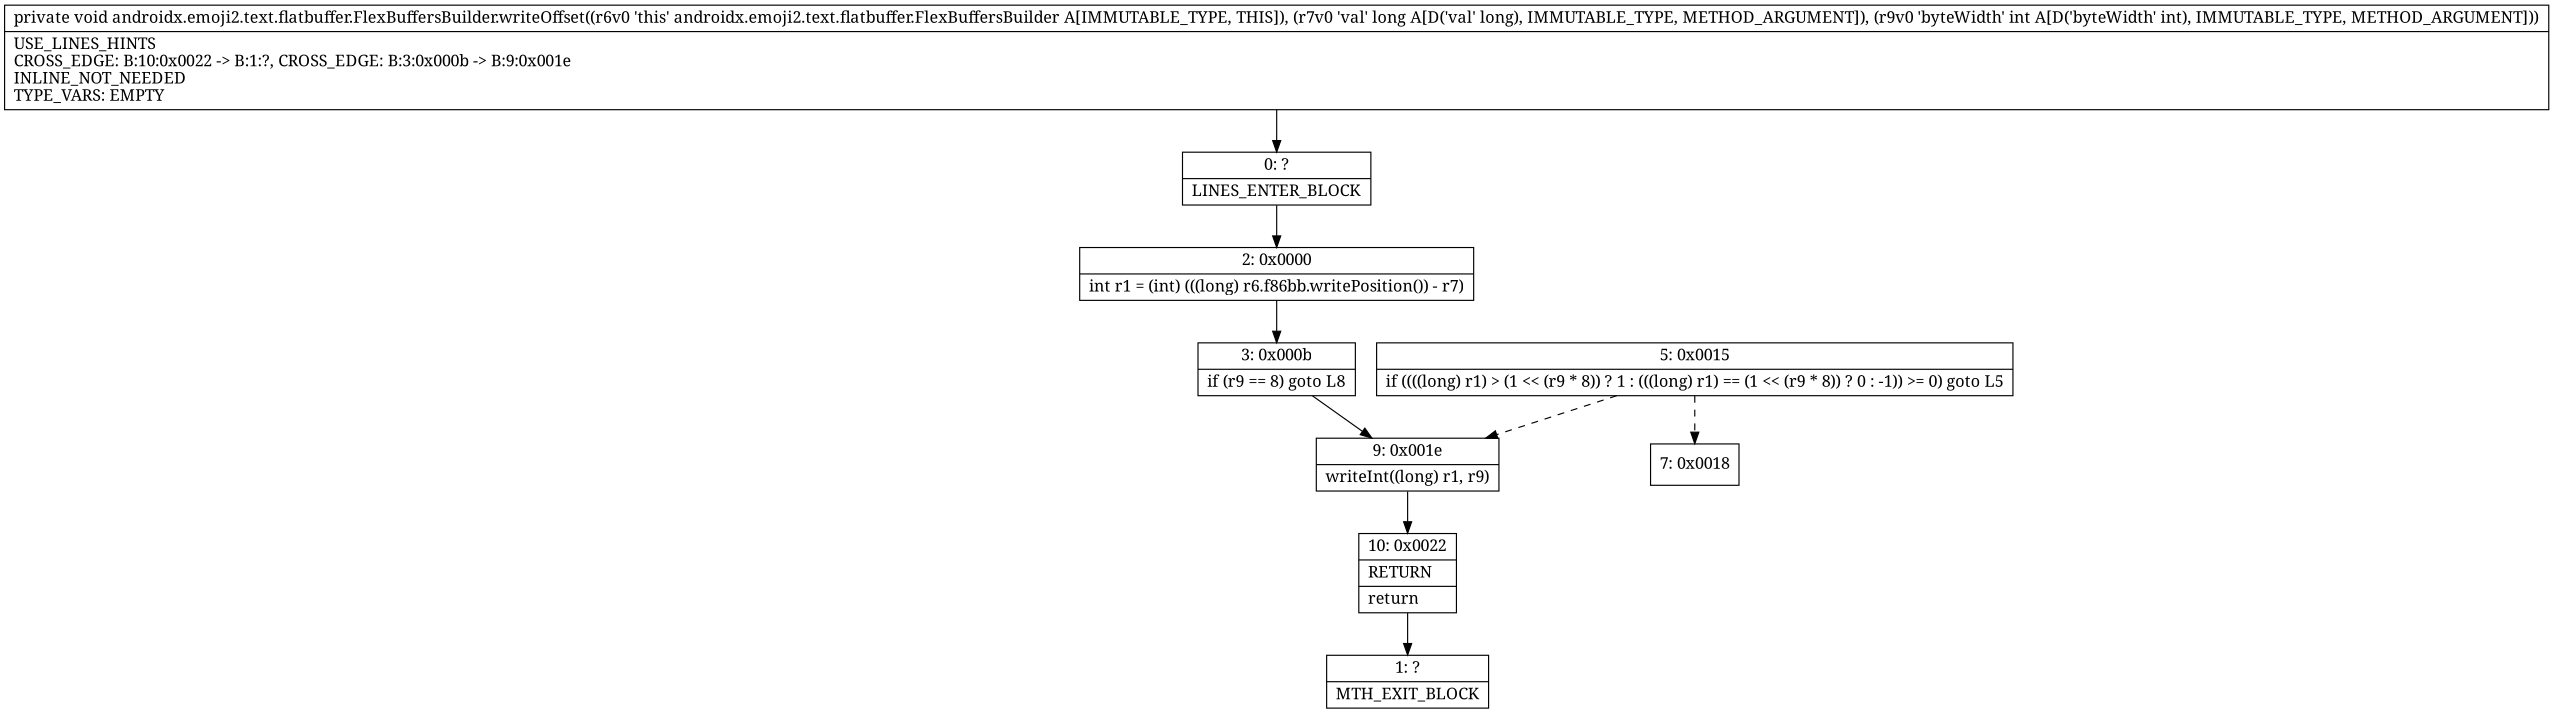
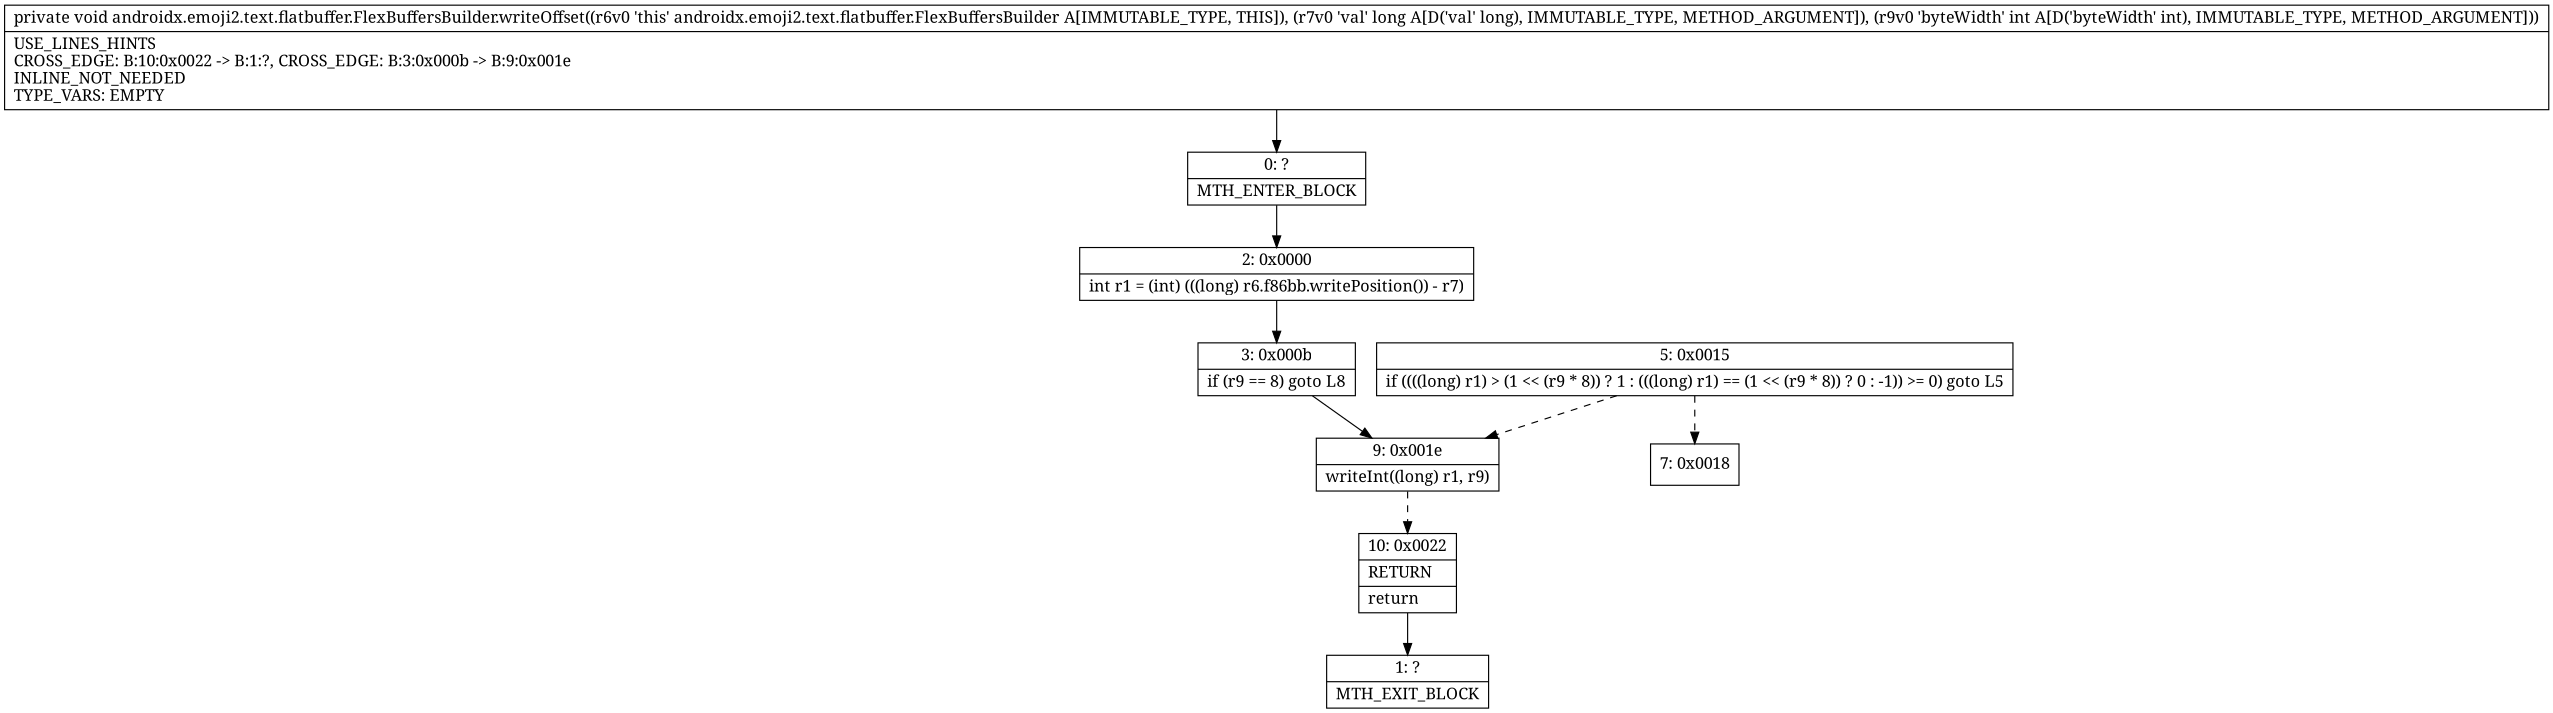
(1277, 191) -> (1277, 191)
(1408, 507) -> (1408, 507)
